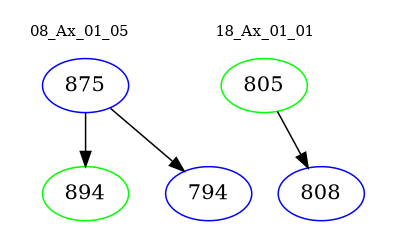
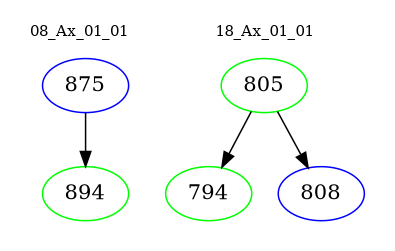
(80, 32) -> (80, 32)
(131, 126) -> (240, 133)
(209, 194) -> (209, 194)
